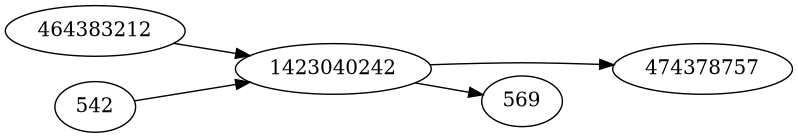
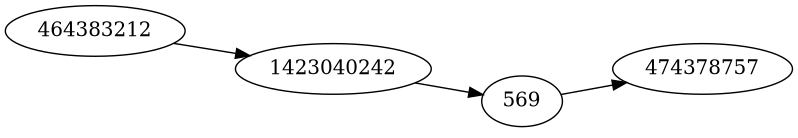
(515, 63) -> (587, 90)
(95, 107) -> none
